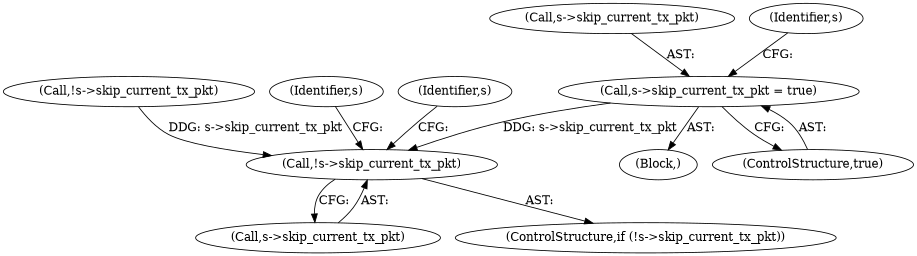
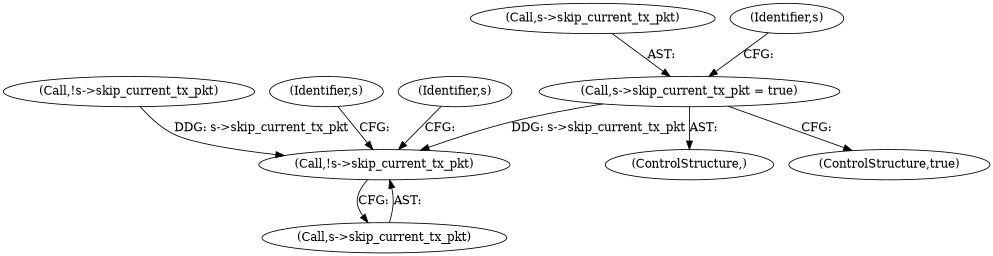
(792, 125) -> none
(658, 165) -> (689, 165)
(646, 238) -> none
